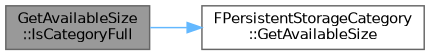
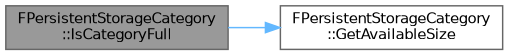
(78, 28) -> (117, 28)
